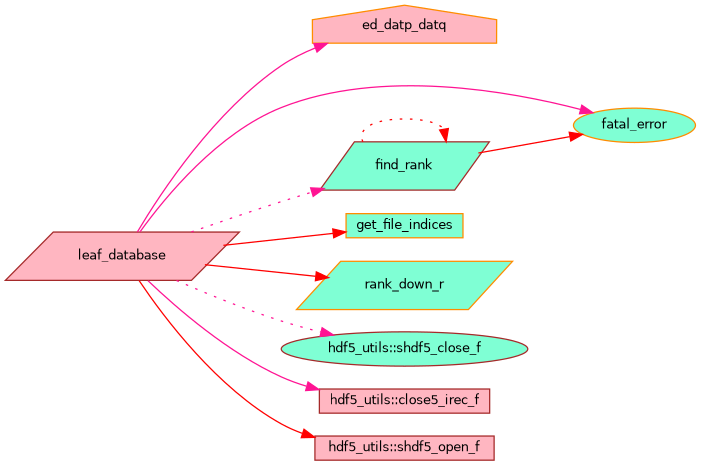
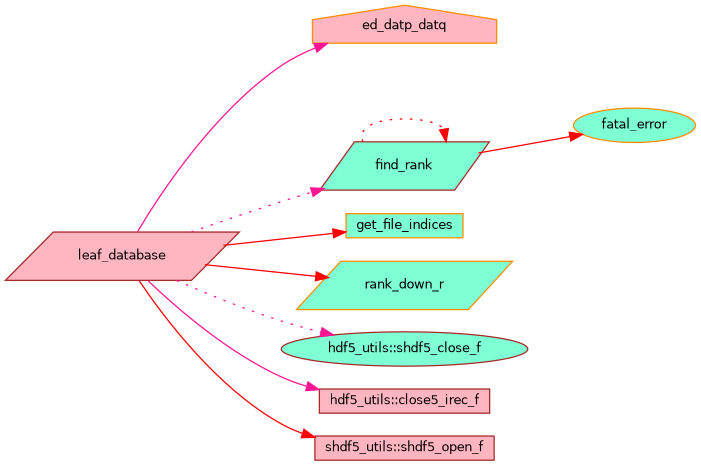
(336, 93) -> none
(405, 448) -> (405, 448)
